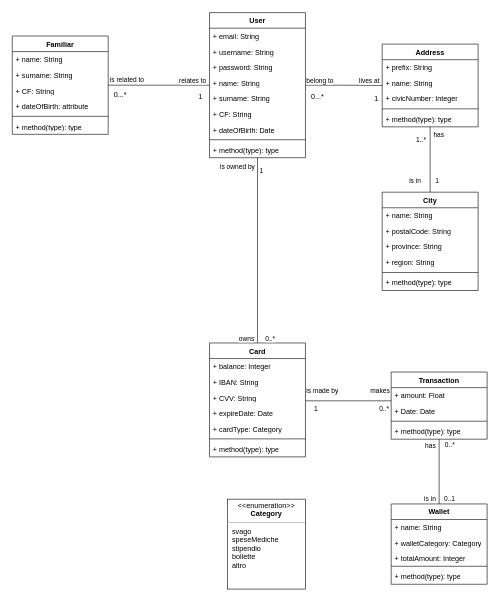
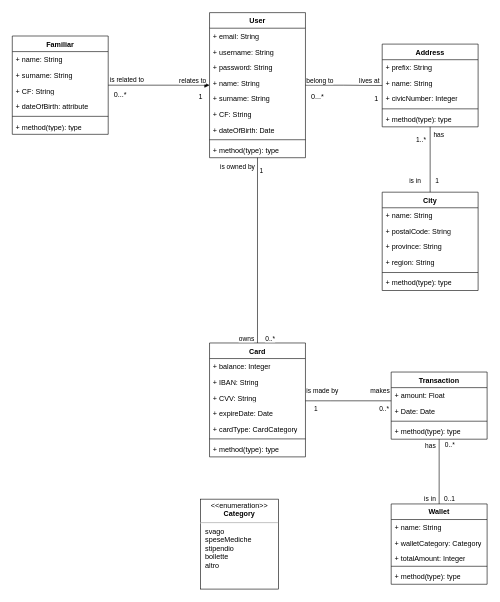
(204, 85) -> (203, 85)
(251, 430) -> (258, 434)
(267, 545) -> (240, 545)
